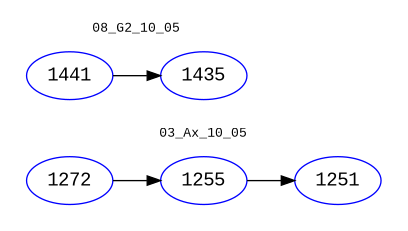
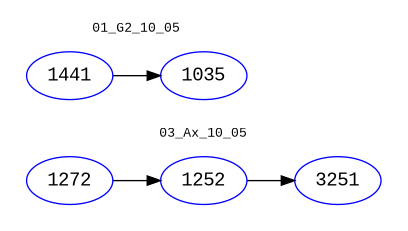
(137, 29) -> (137, 29)
(204, 76) -> (204, 76)
(204, 181) -> (204, 181)
(338, 181) -> (338, 181)
